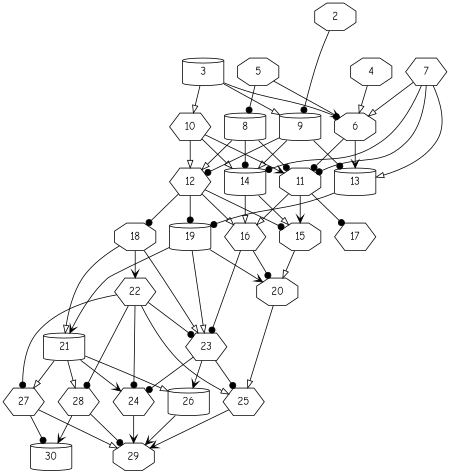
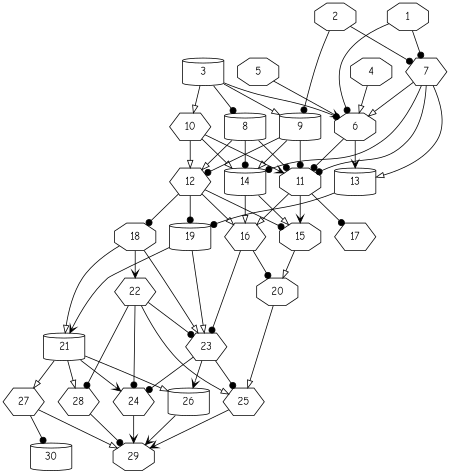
none -> (408, 17)
none -> (379, 43)
(252, 96) -> (222, 97)
(324, 151) -> (300, 151)
(231, 262) -> none
(51, 320) -> none
(65, 428) -> none
